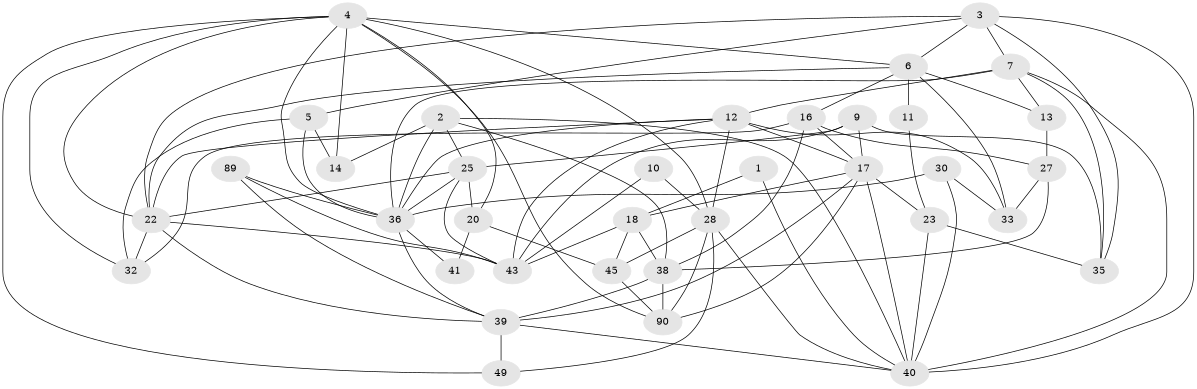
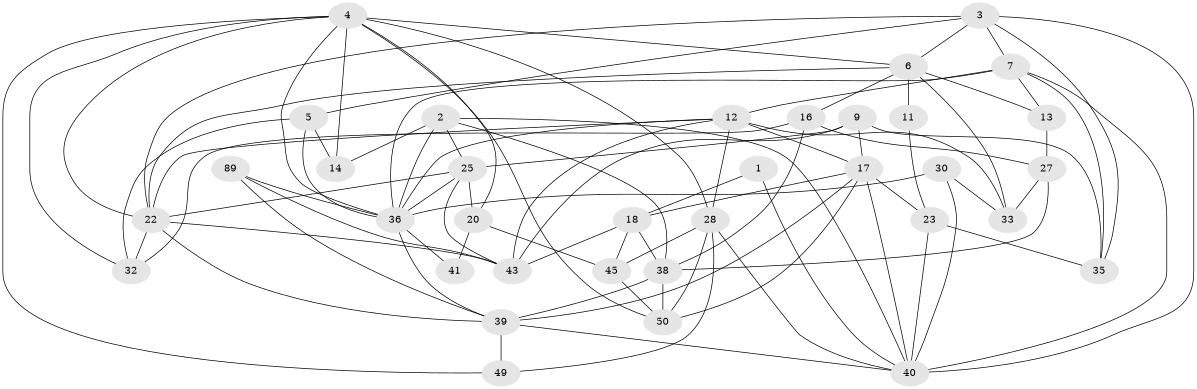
(835, 143) -> none
(654, 169) -> none
(663, 322) -> (663, 322)
